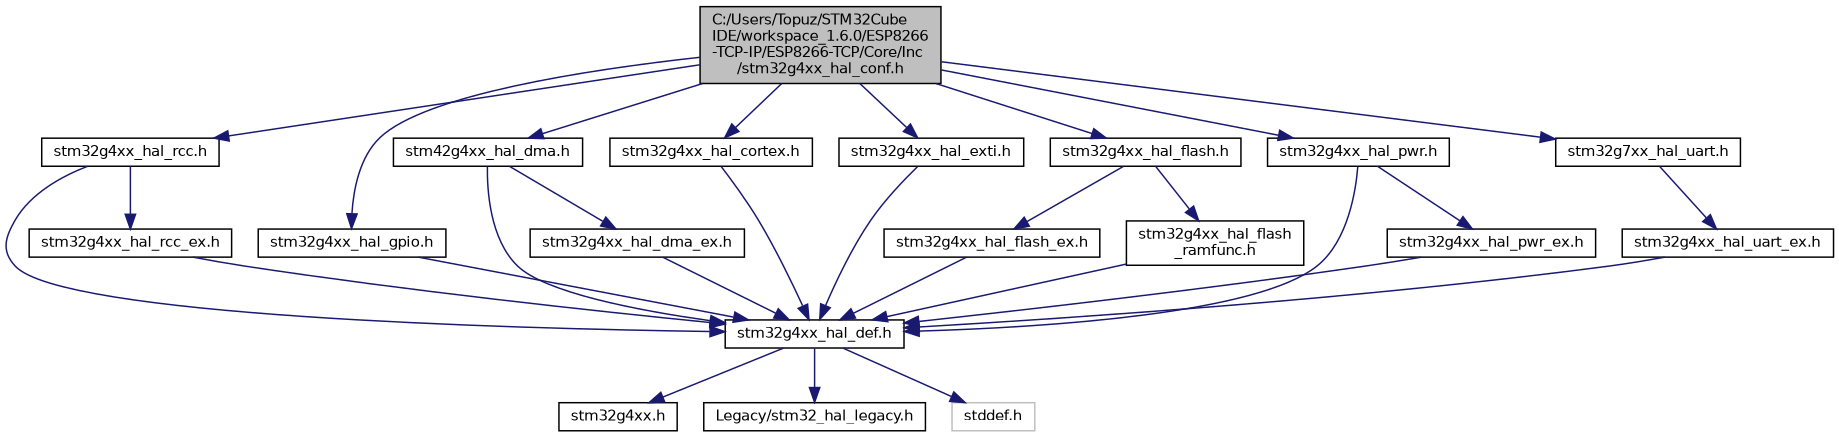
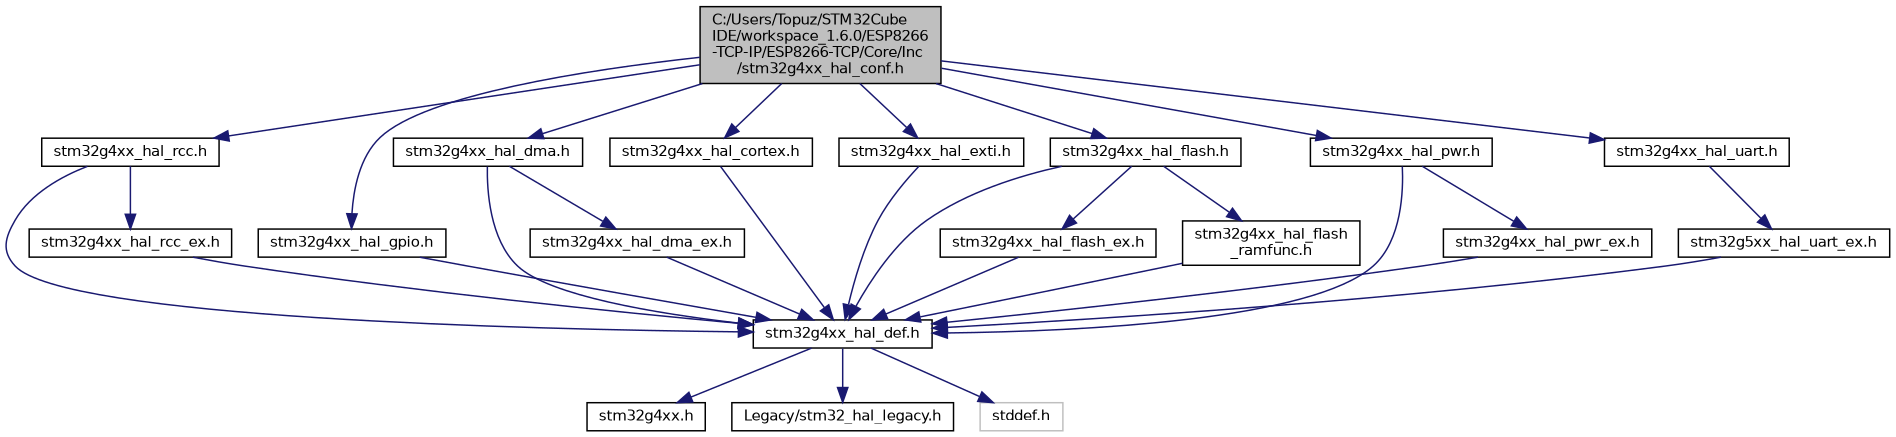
(488, 152) -> (488, 152)
(1648, 152) -> (1697, 152)
none -> (941, 211)
(1728, 243) -> (1784, 243)
